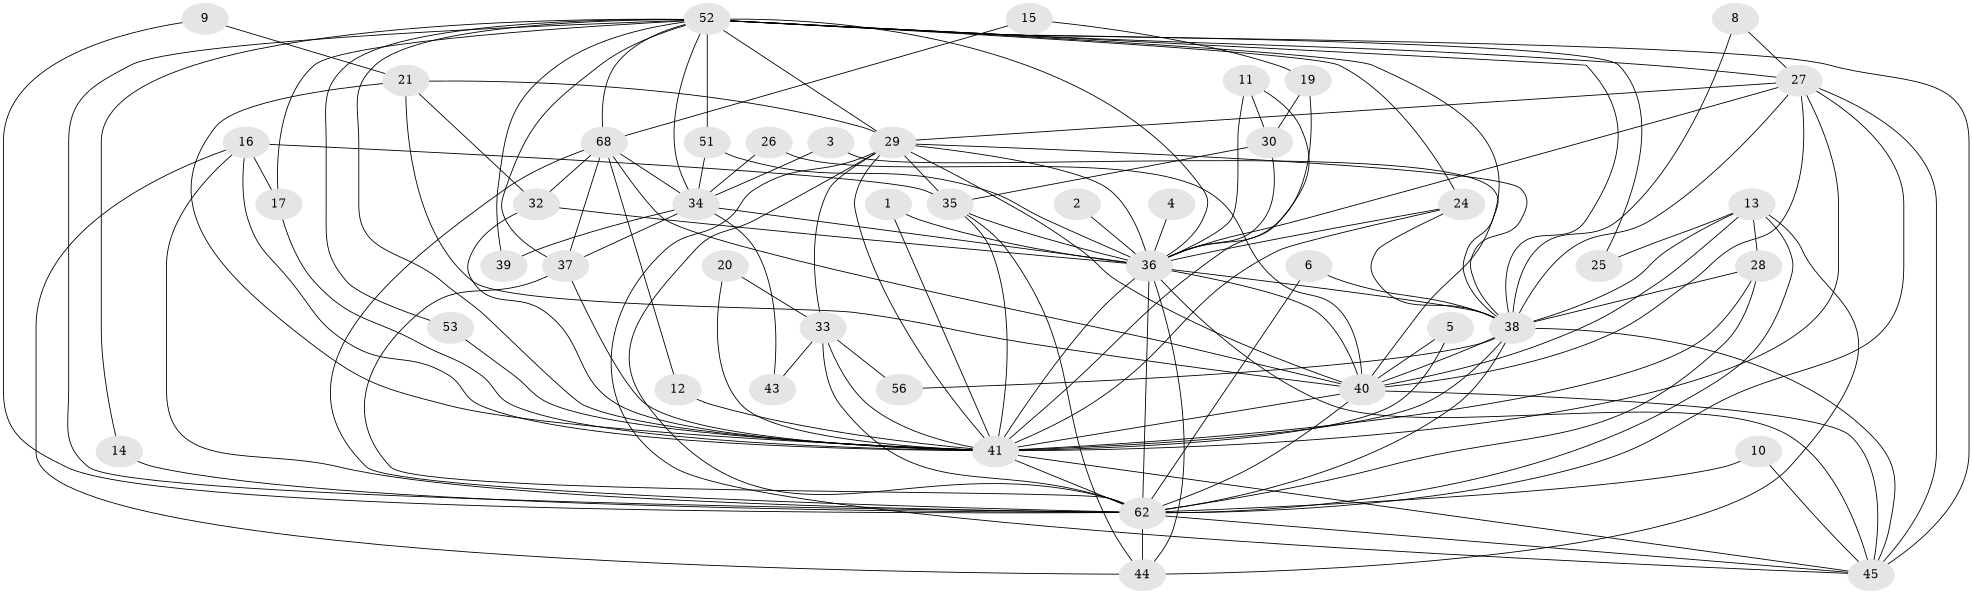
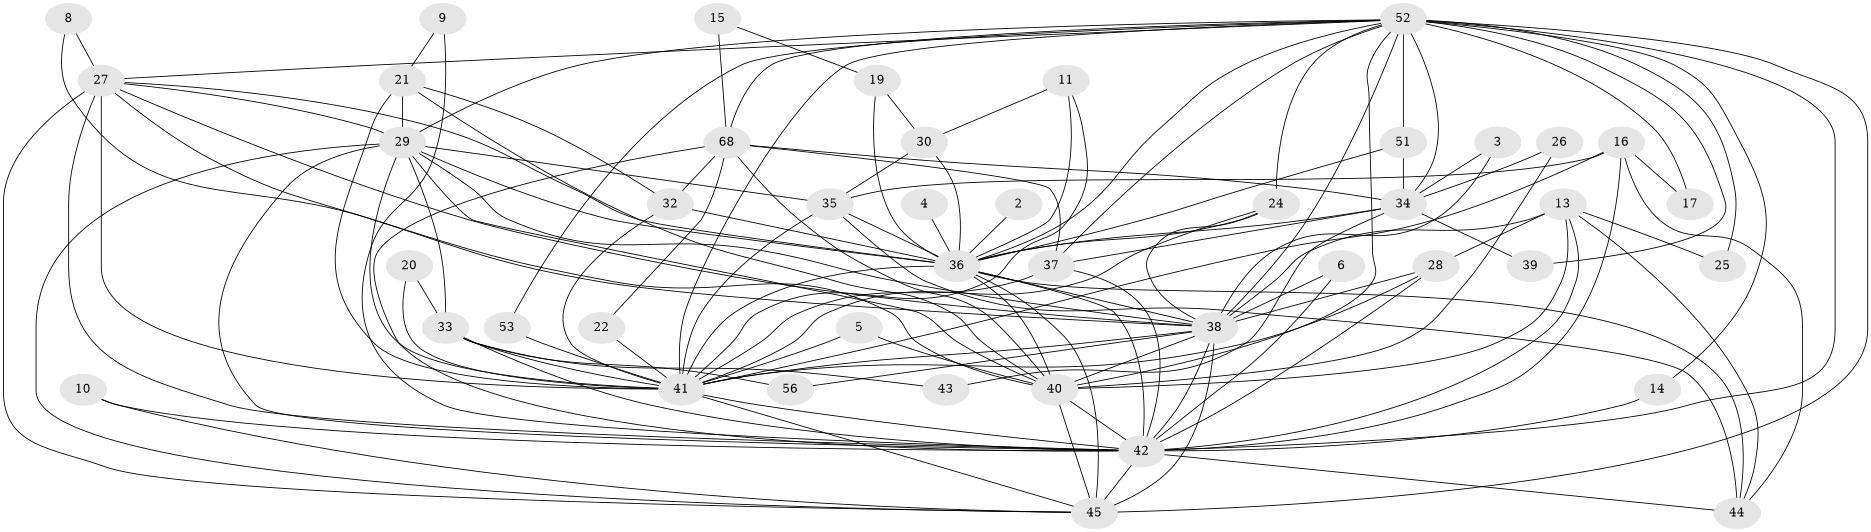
(888, 204) -> none
(678, 390) -> (602, 328)
(532, 411) -> none
(1171, 422) -> none
(1142, 513) -> (1142, 451)
